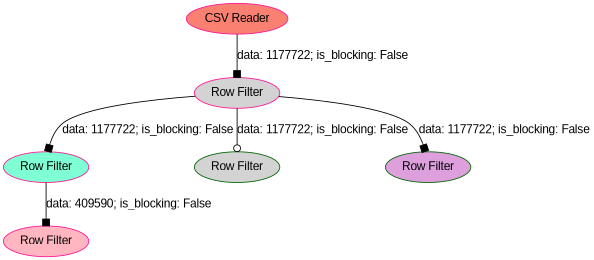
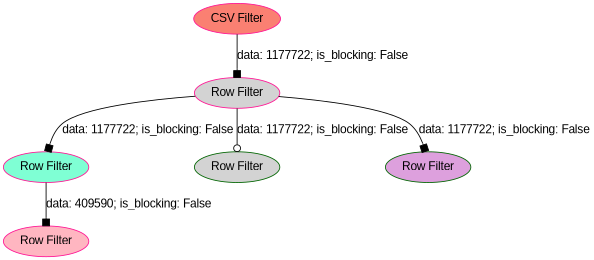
(237, 19) -> (237, 19)
